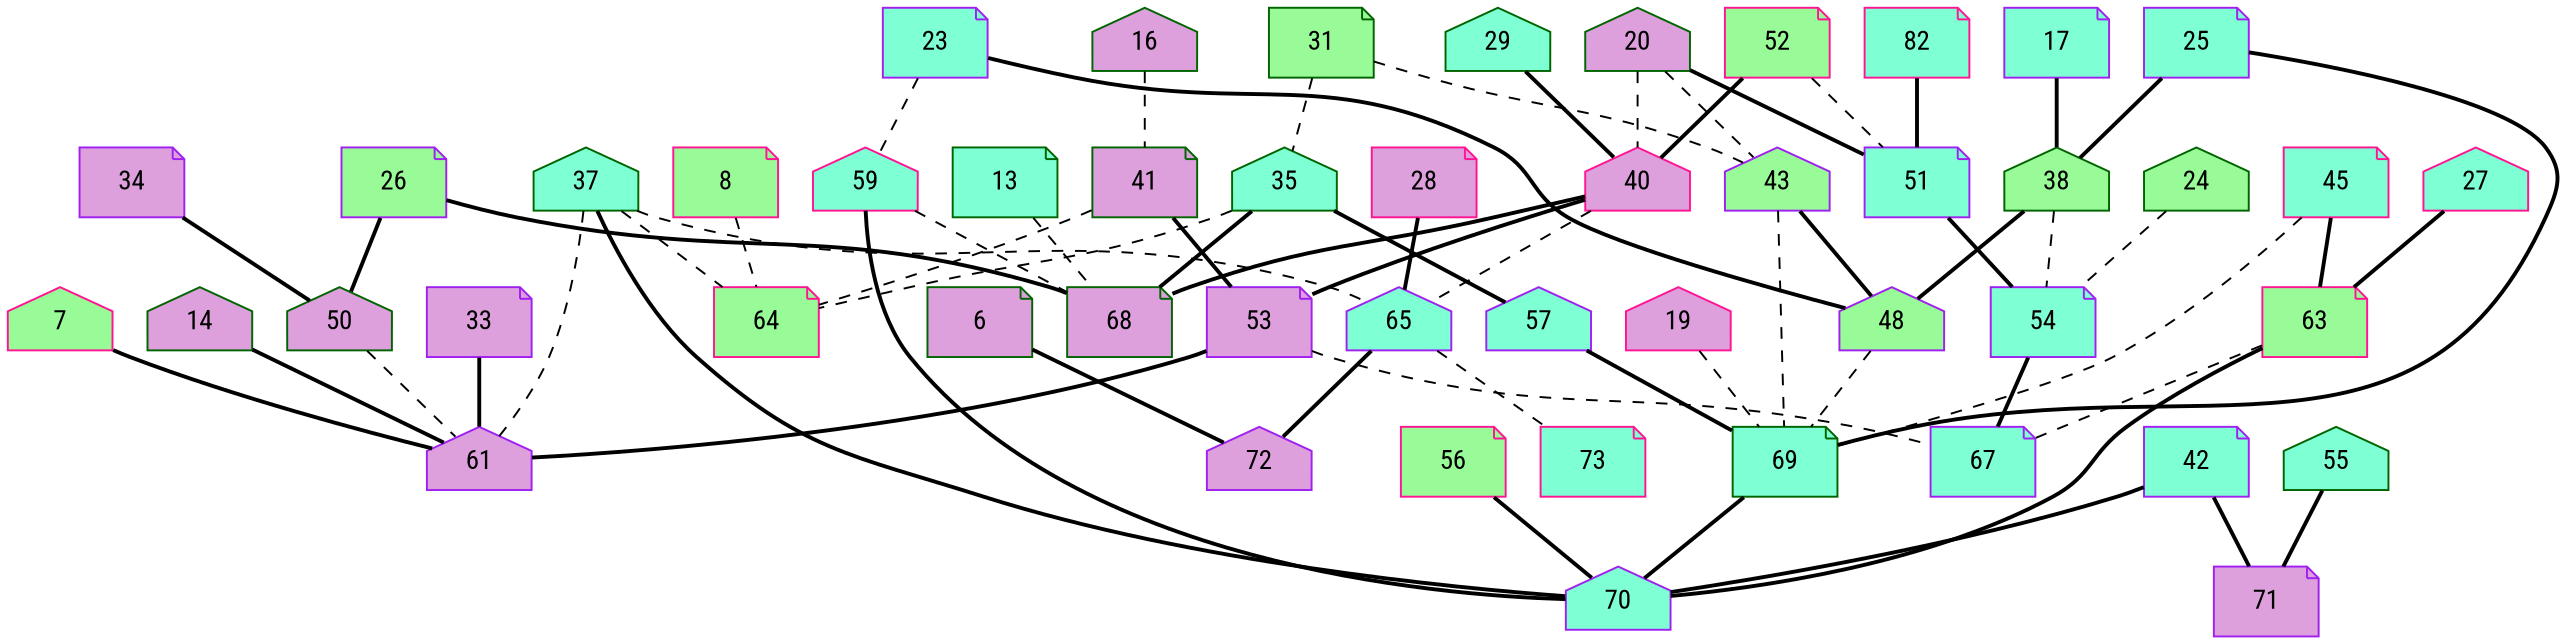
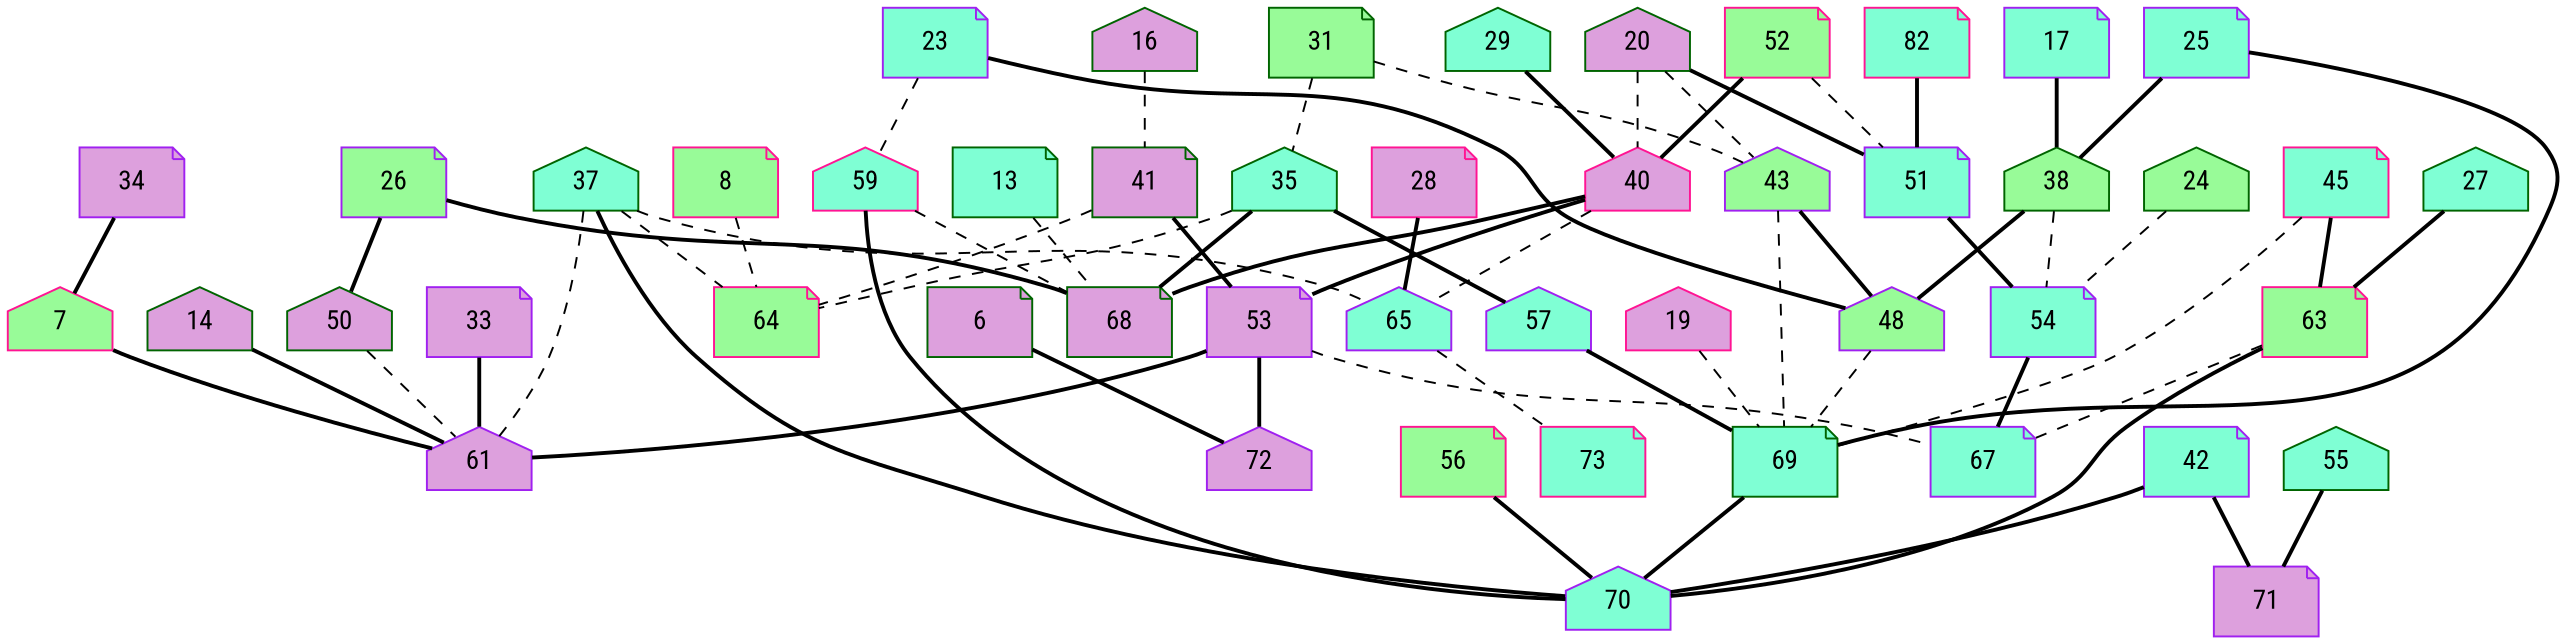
(2476, 182) -> (2476, 182)
(246, 259) -> (94, 256)
(1327, 394) -> (1259, 392)
